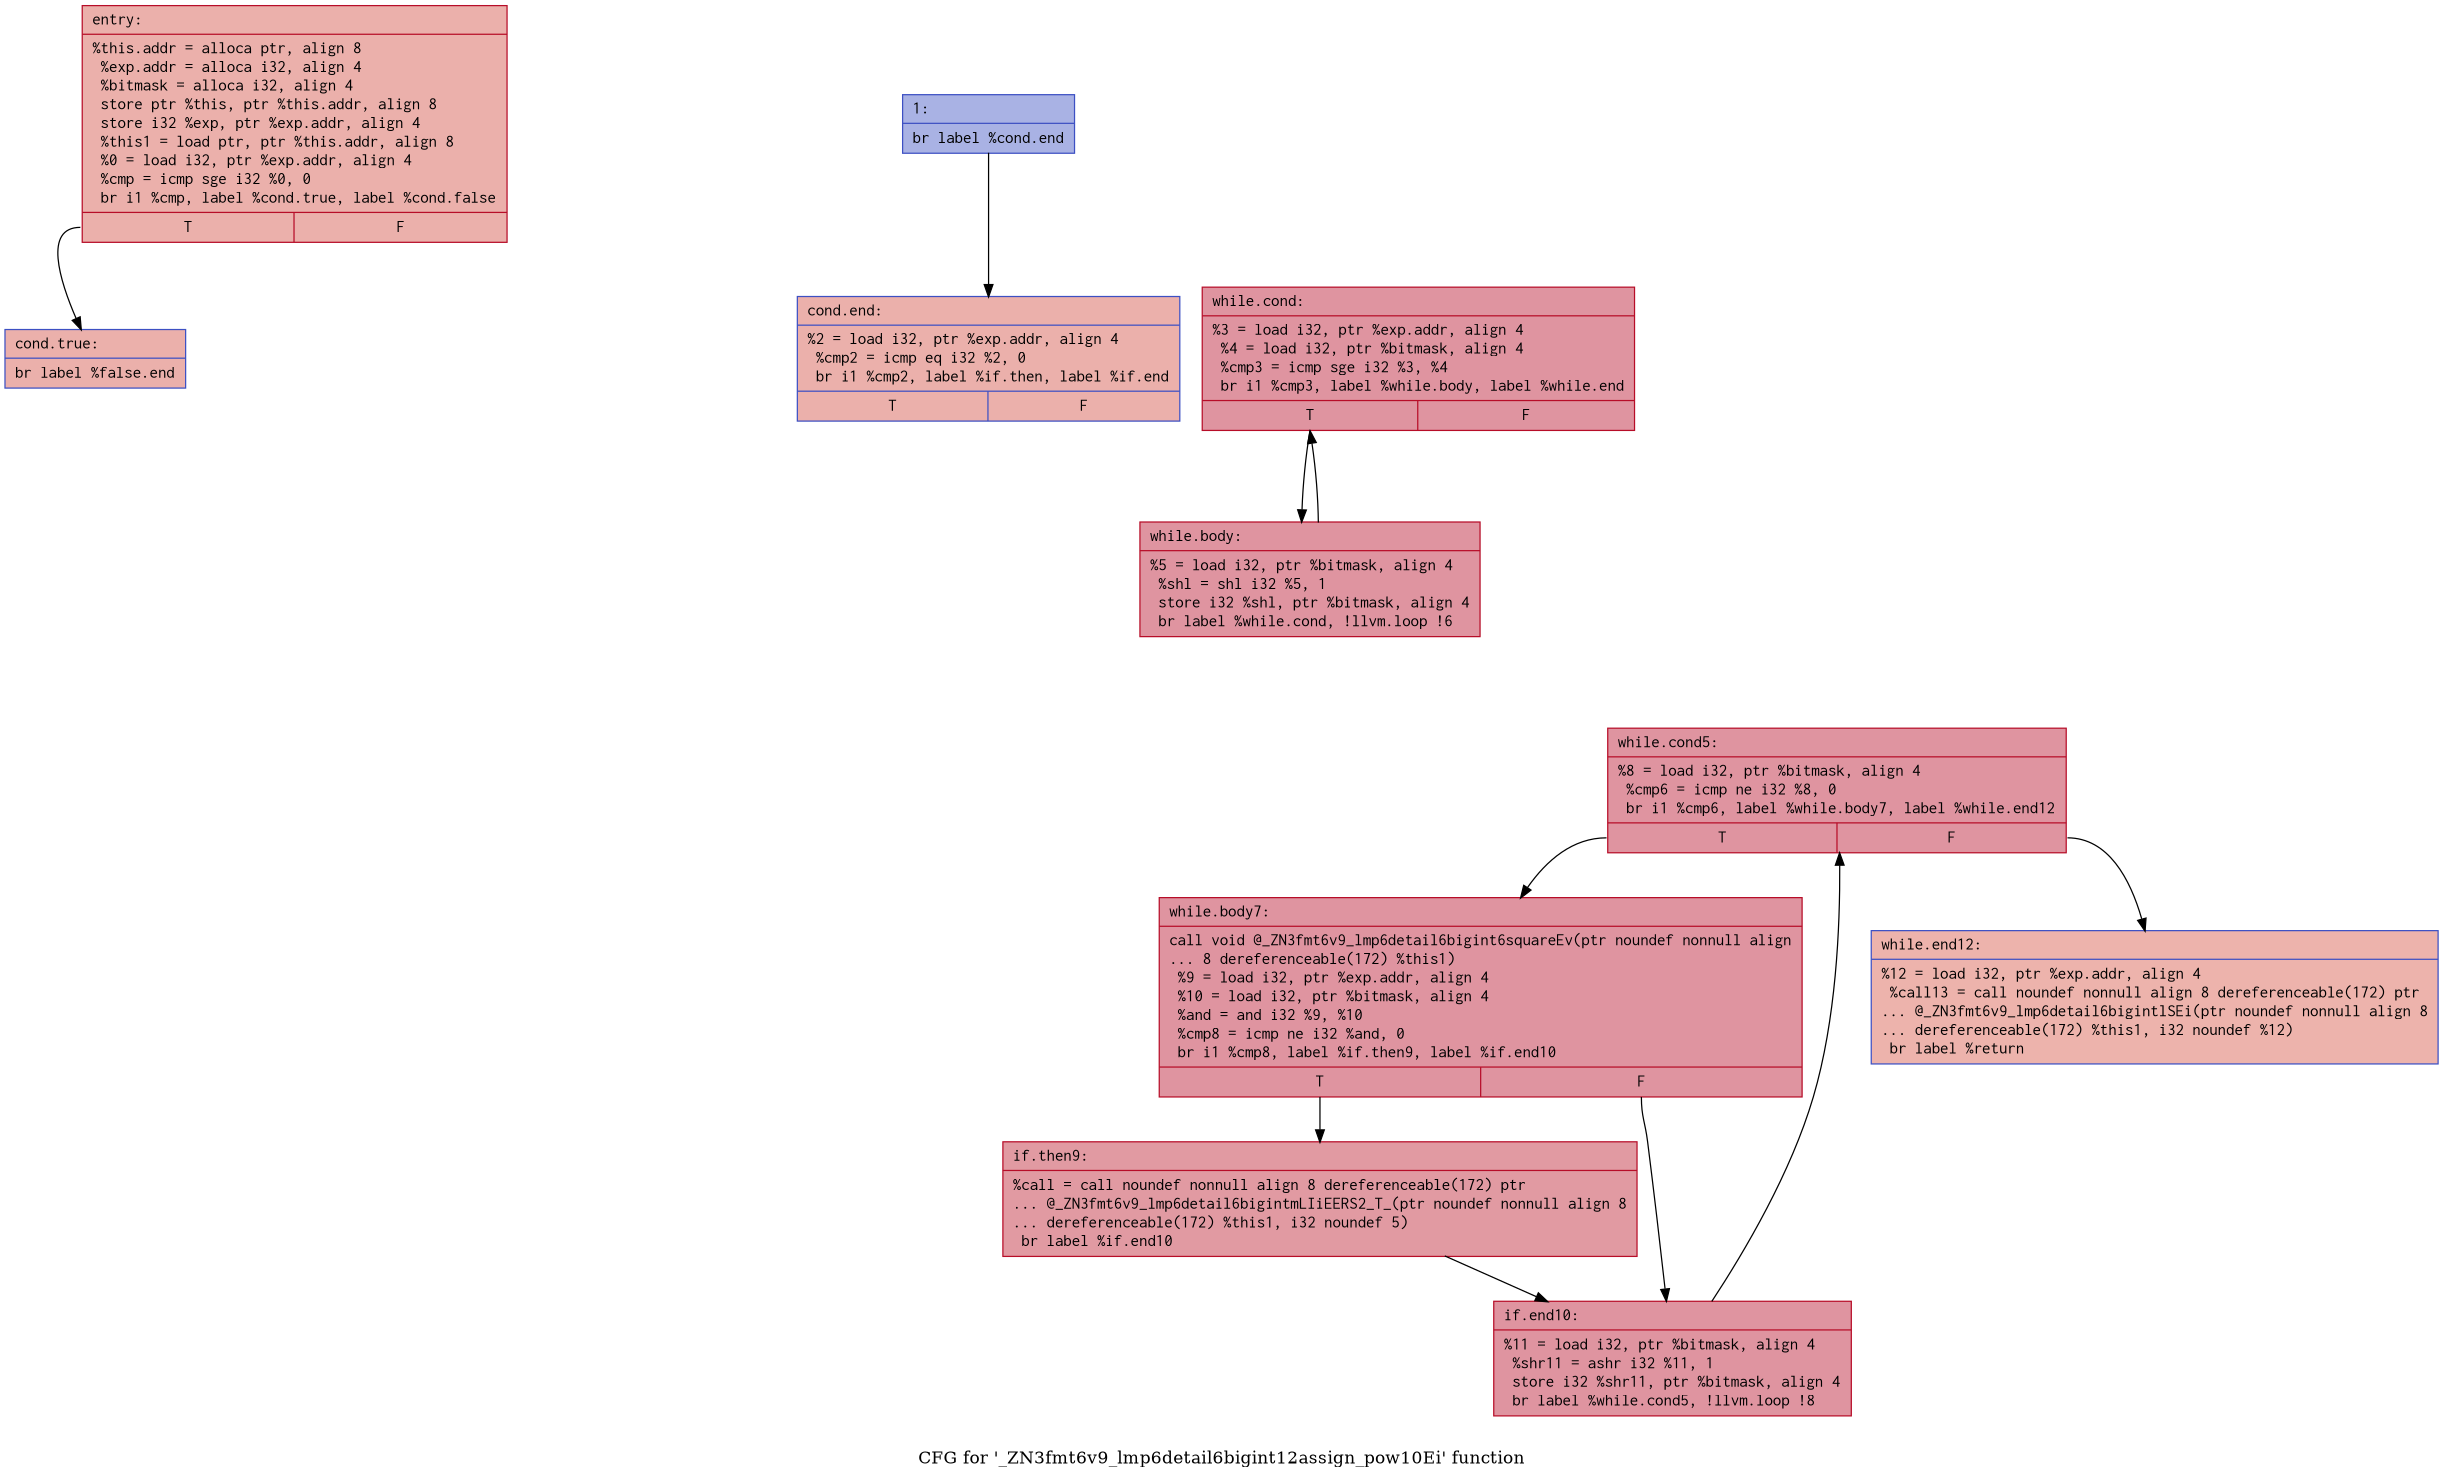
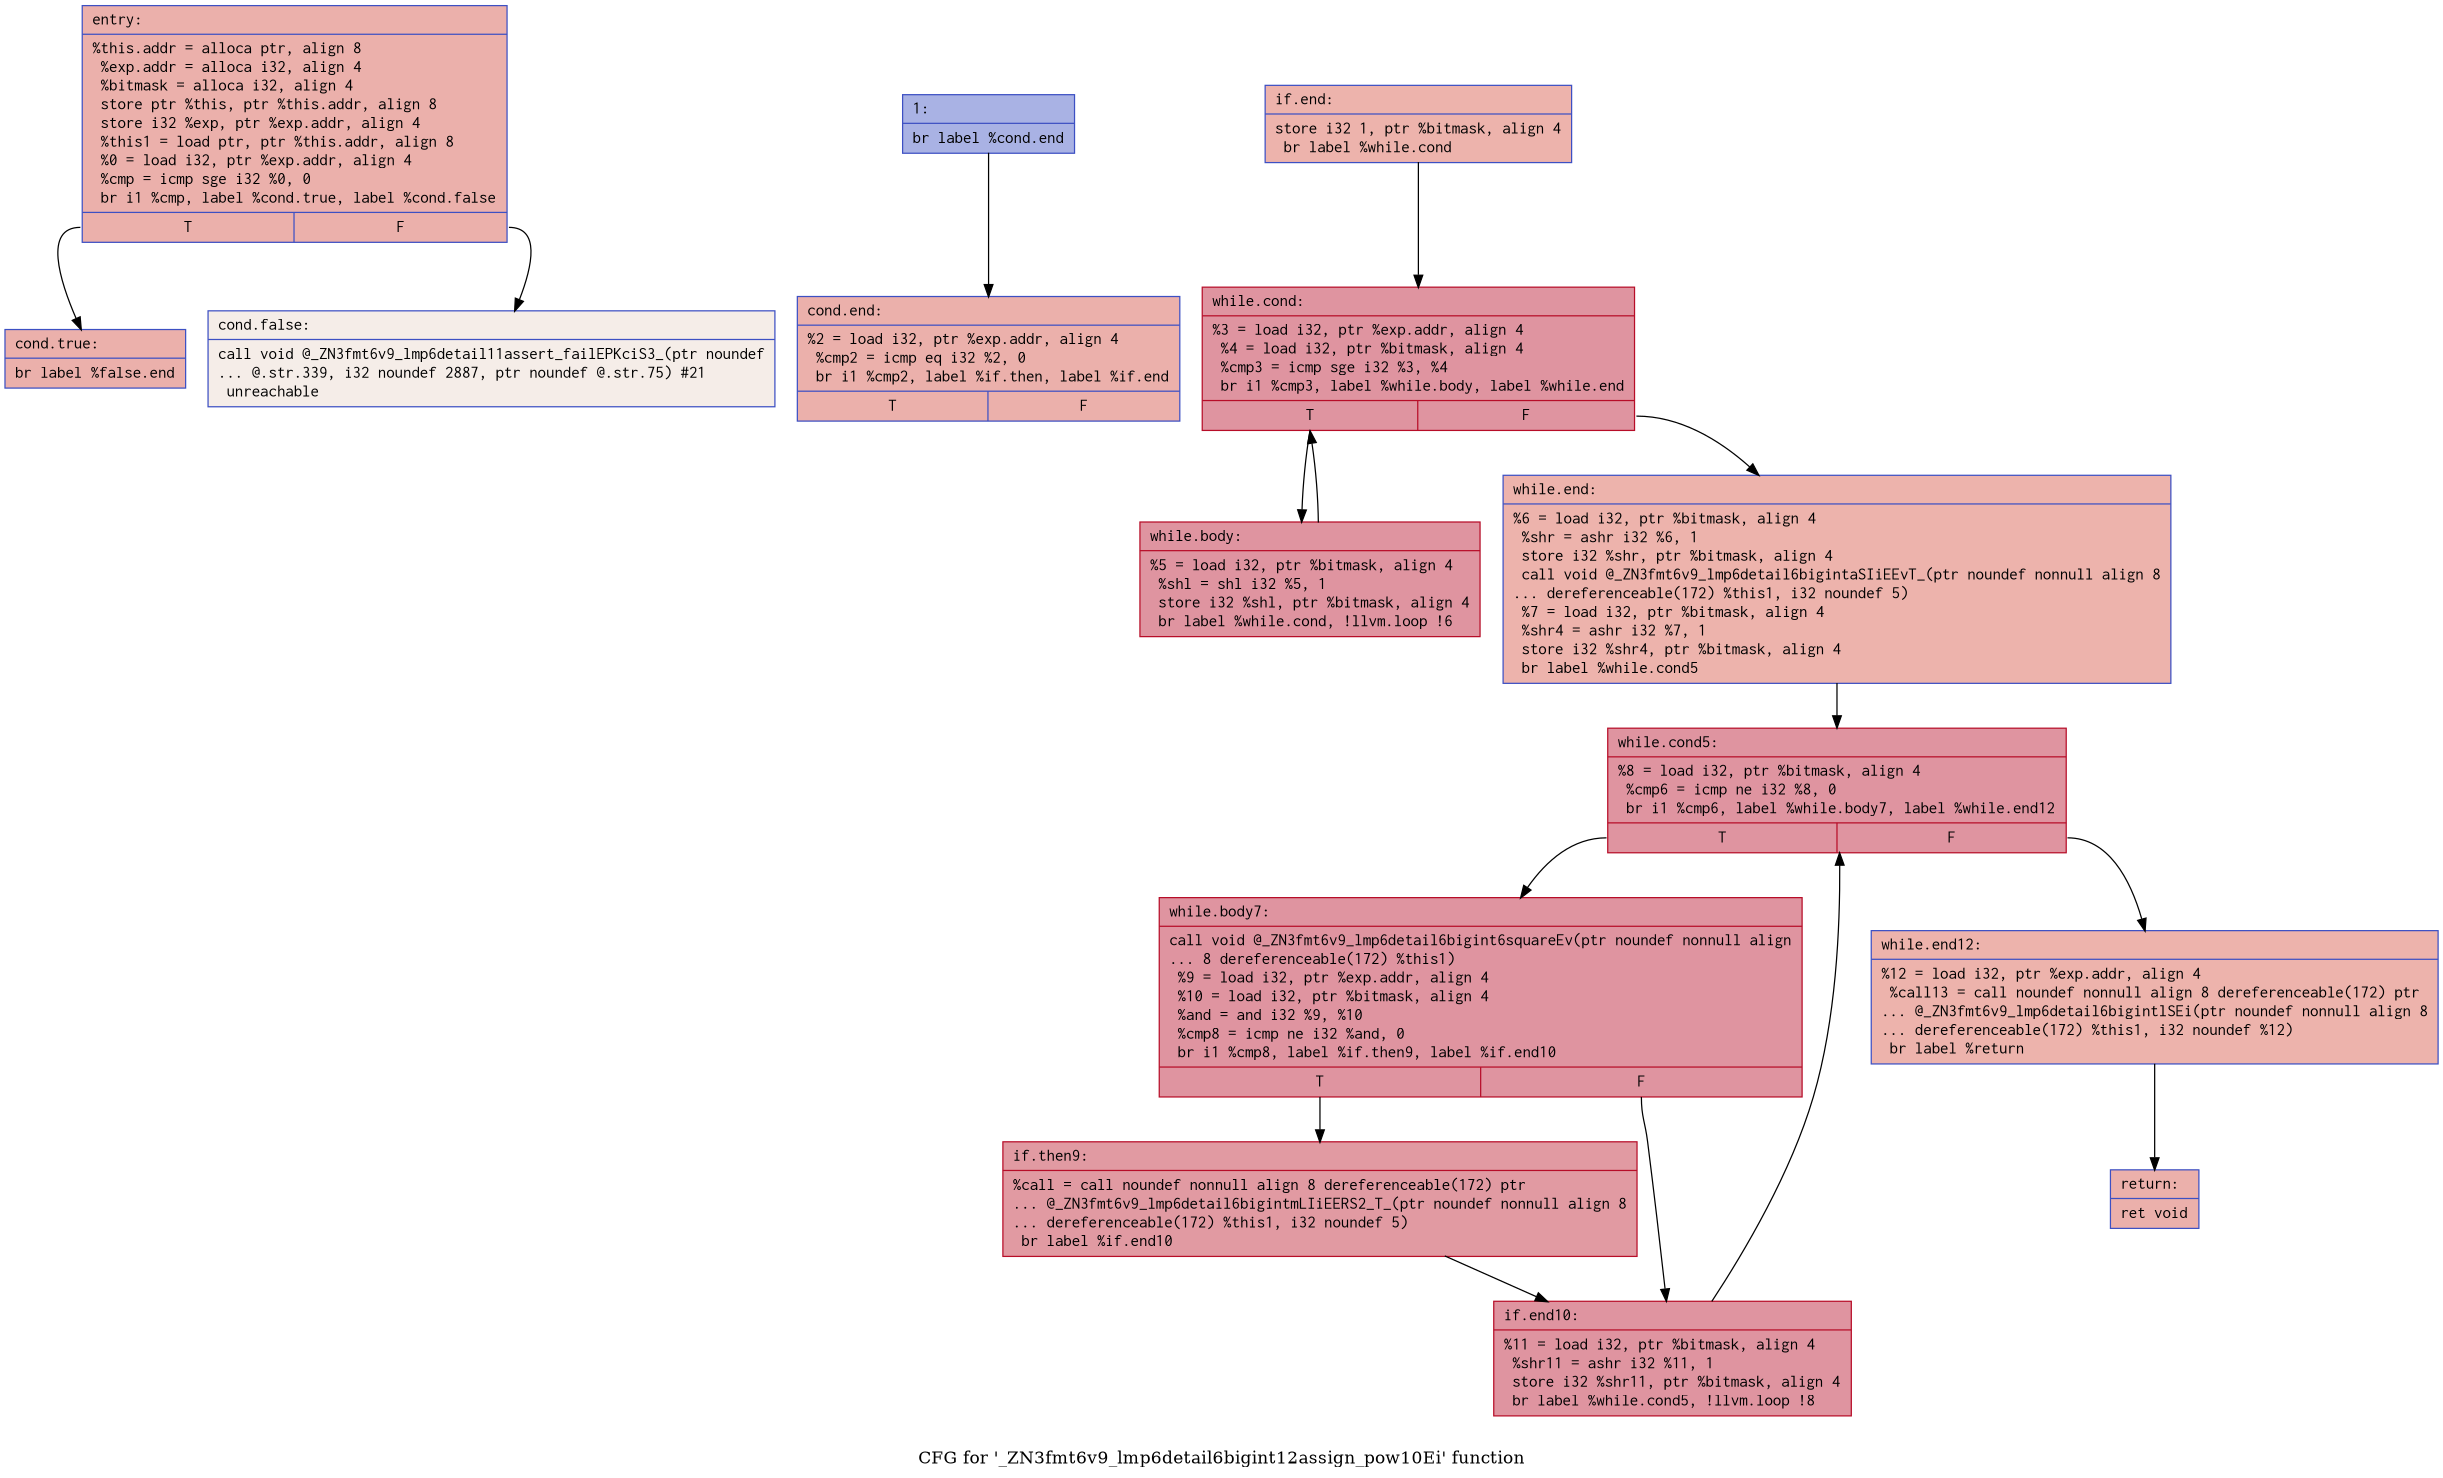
(295, 124) -> (295, 124)
none -> (1418, 124)
none -> (491, 359)
none -> (1837, 579)
none -> (2155, 1199)
